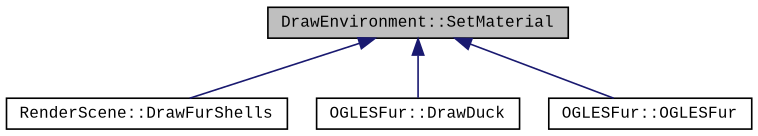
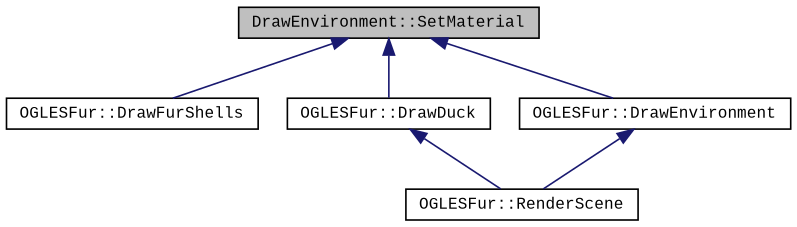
(147, 114) -> (132, 114)
(650, 114) -> (655, 114)
none -> (522, 205)
